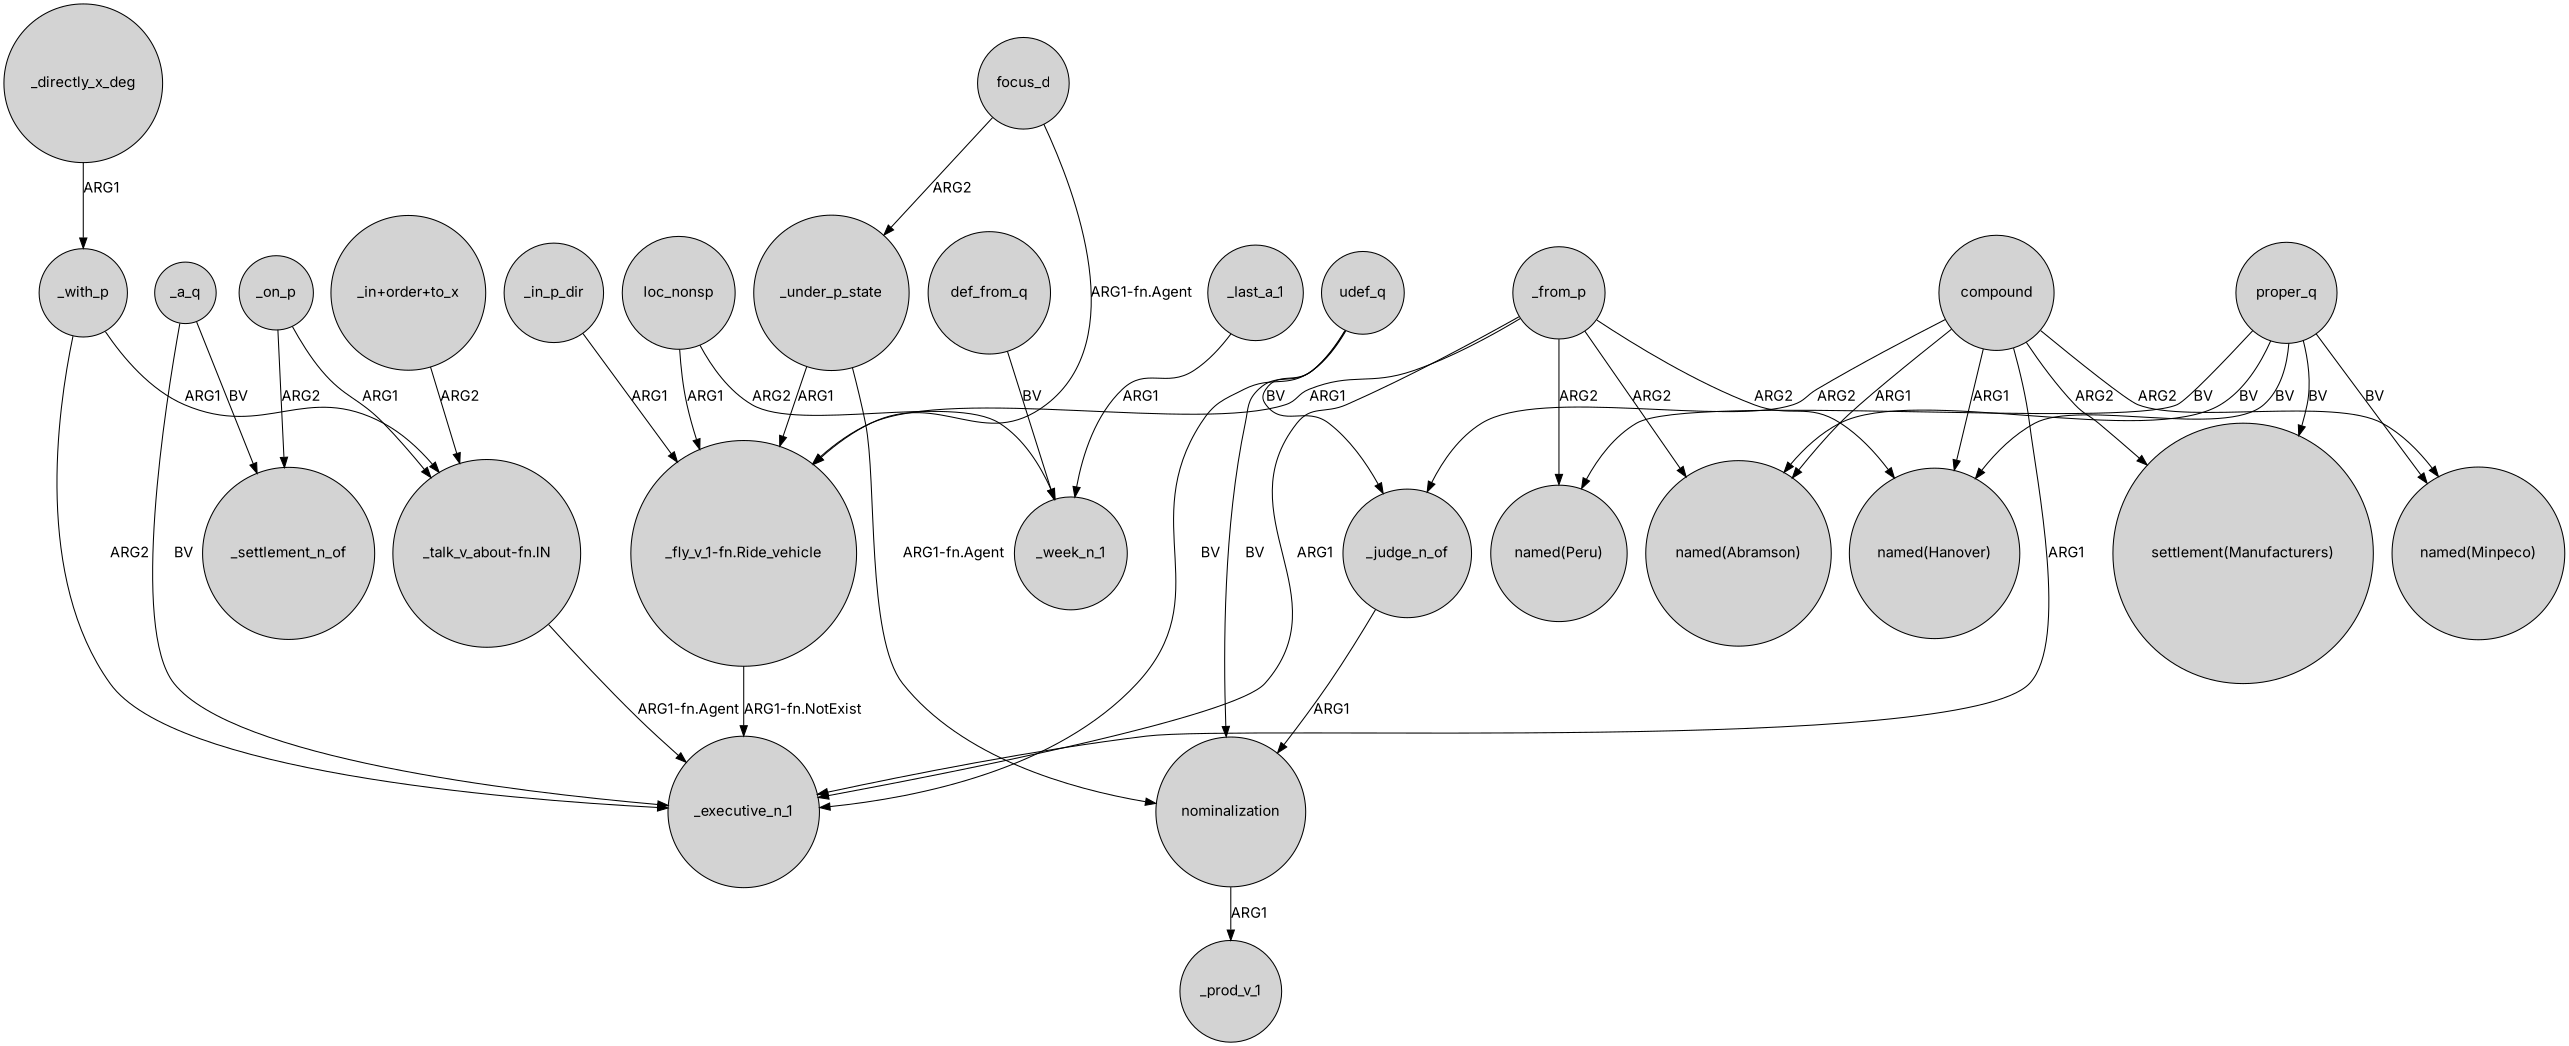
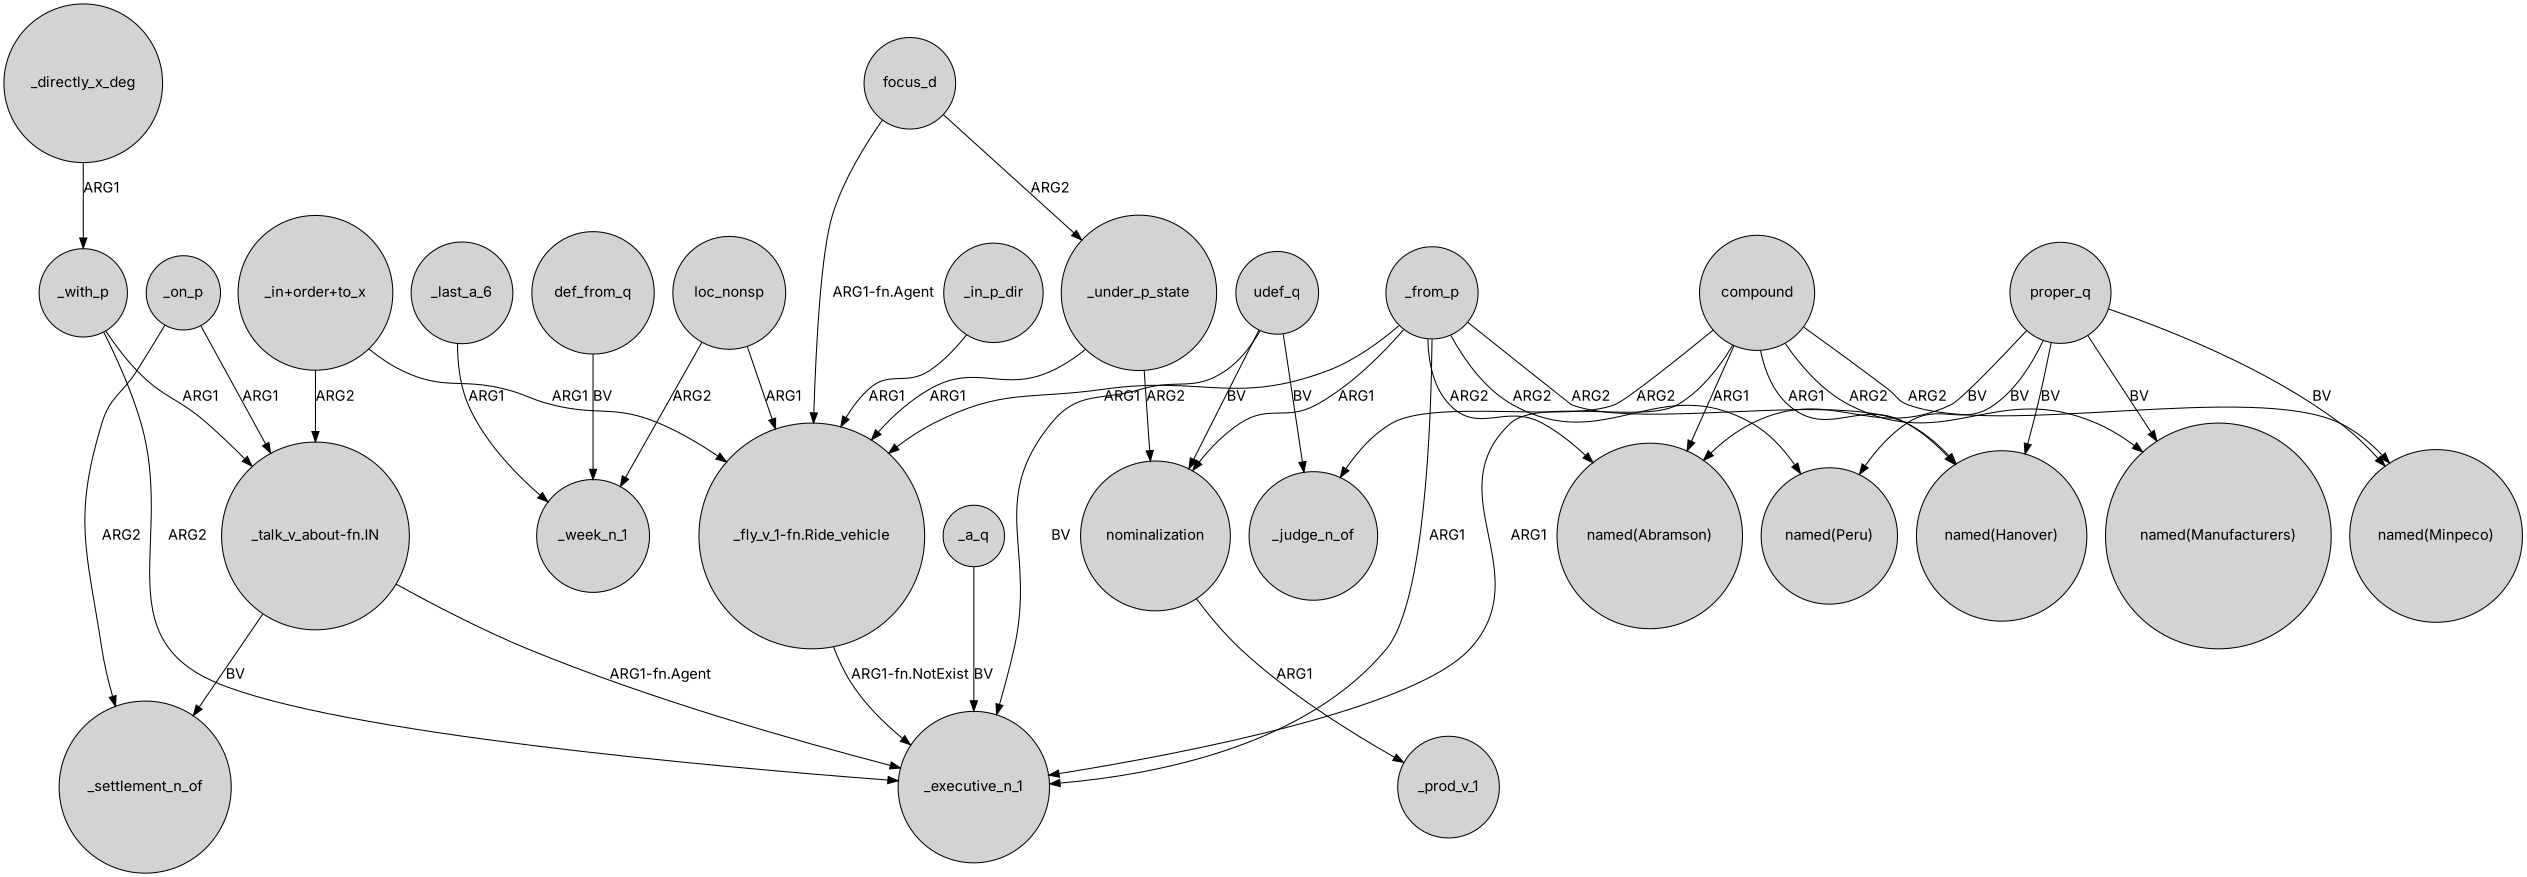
(1256, 293) -> (462, 293)
(225, 393) -> (231, 661)
none -> (543, 402)
(954, 553) -> (1166, 397)
(2243, 553) -> (2218, 536)
(1332, 679) -> (1307, 409)
